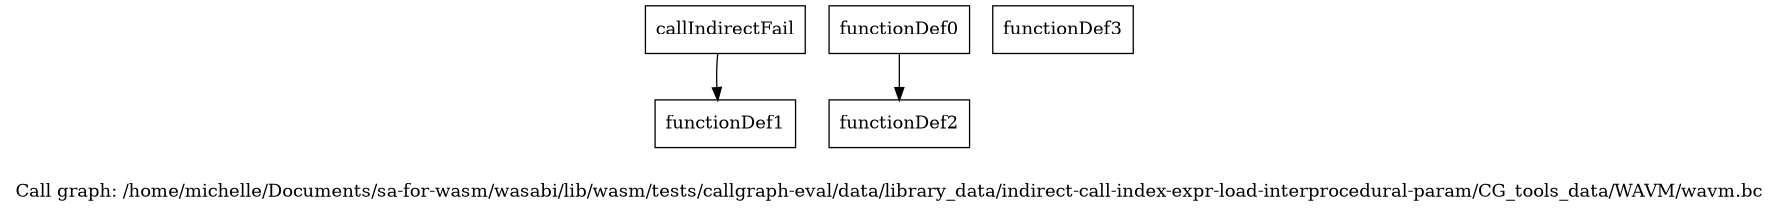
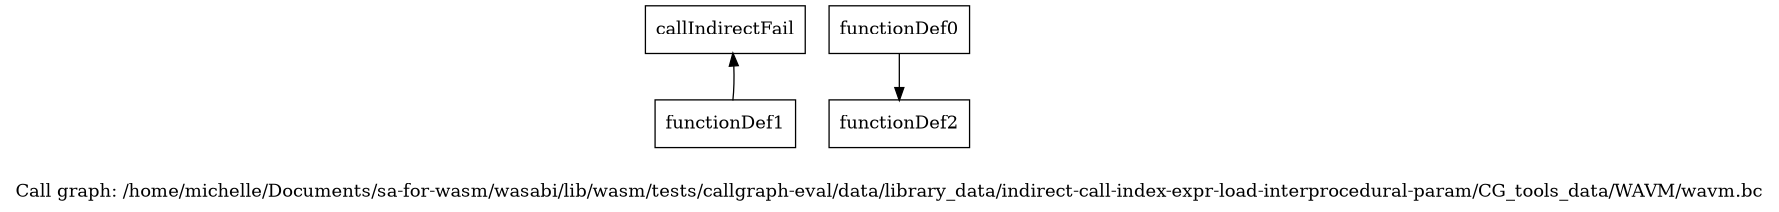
(1063, 30) -> none
(717, 70) -> (734, 83)
